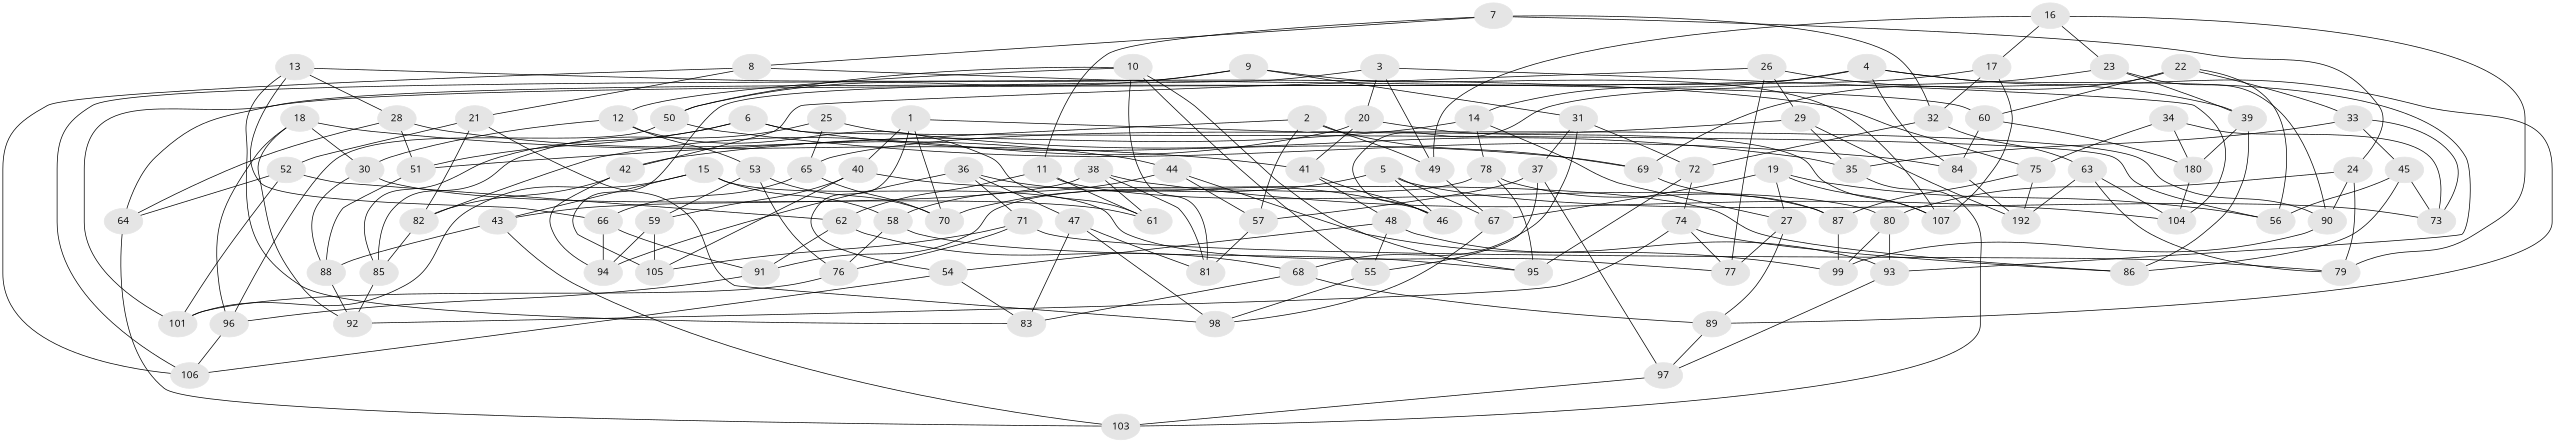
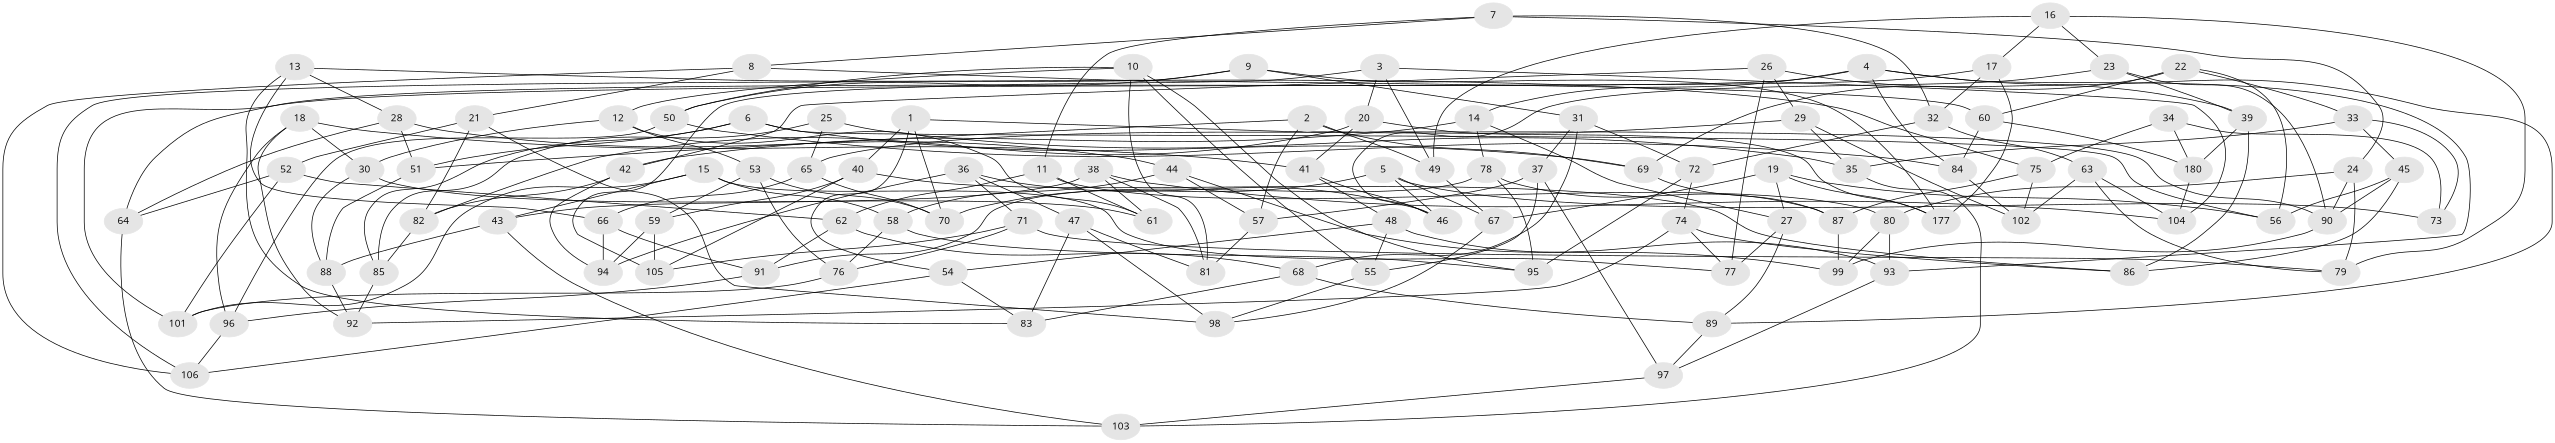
(2420, 196) -> (2366, 196)
(1941, 221) -> (1941, 221)
(2021, 221) -> (2021, 221)
